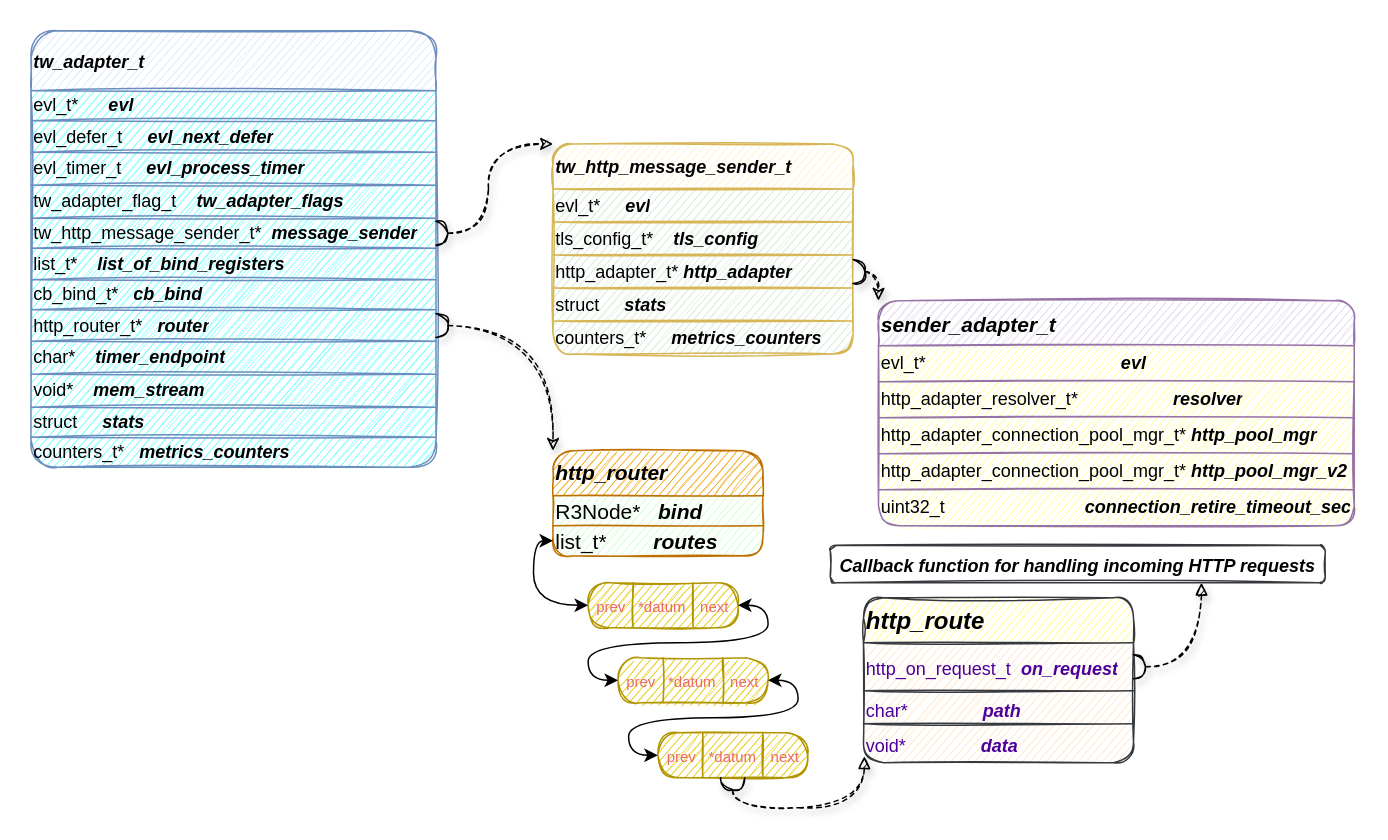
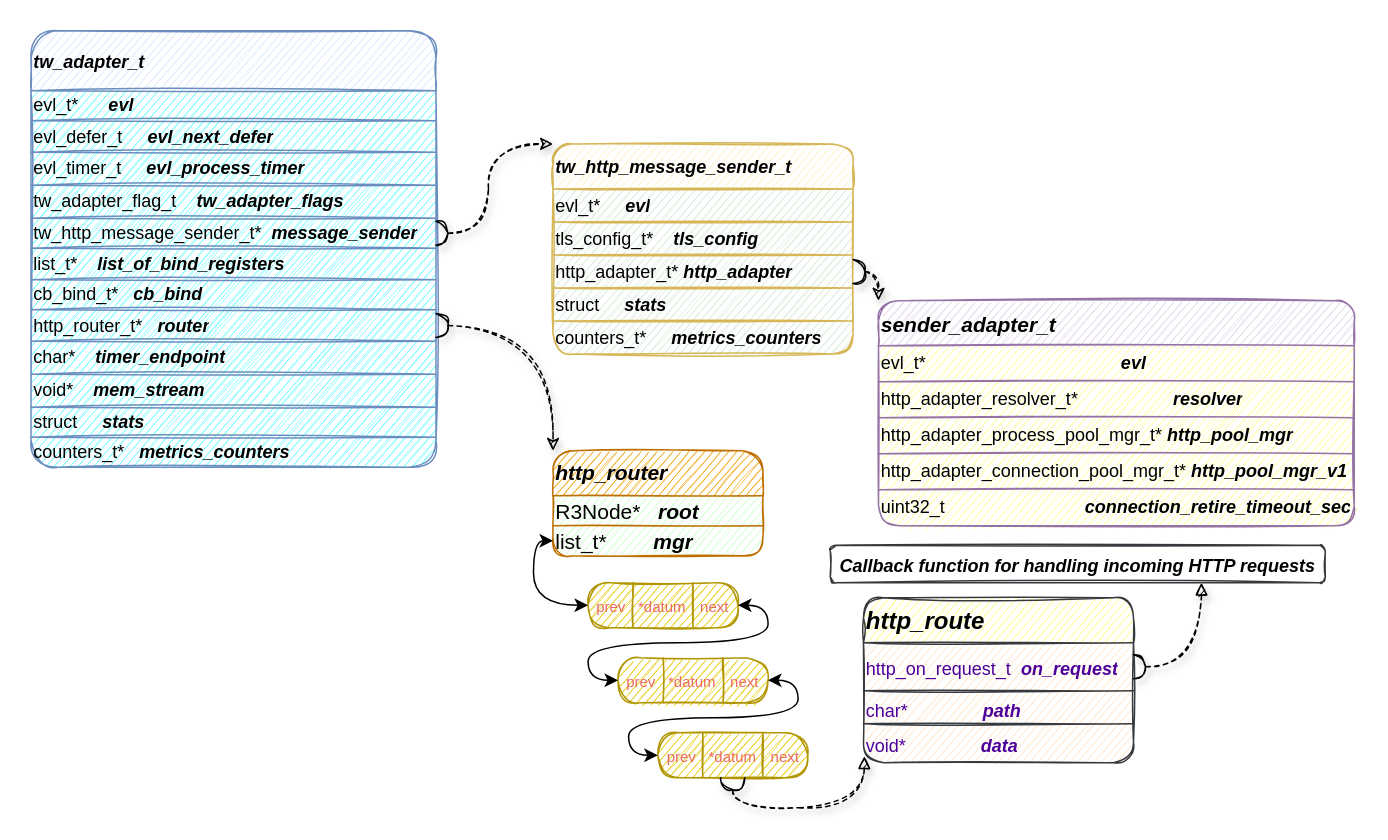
(1118, 436) -> (1106, 436)
(1118, 472) -> (1118, 472)
(633, 511) -> (635, 511)
(659, 541) -> (645, 541)
